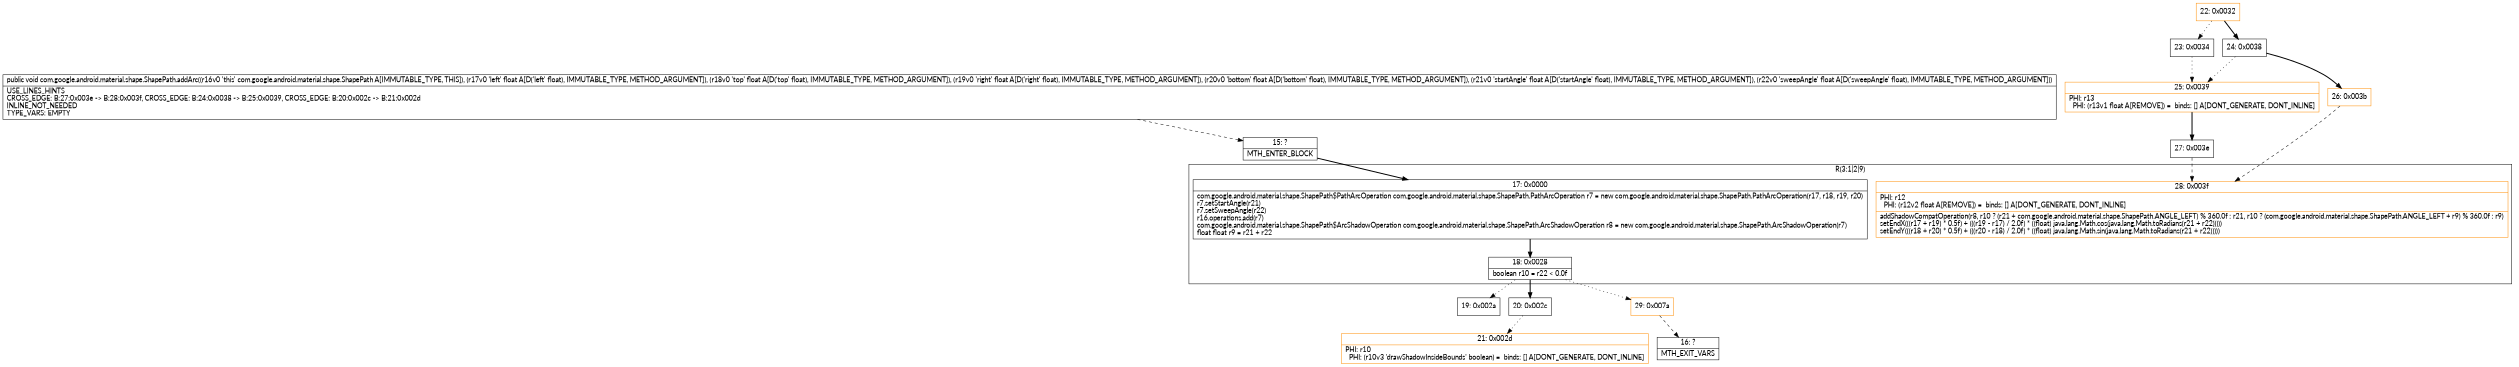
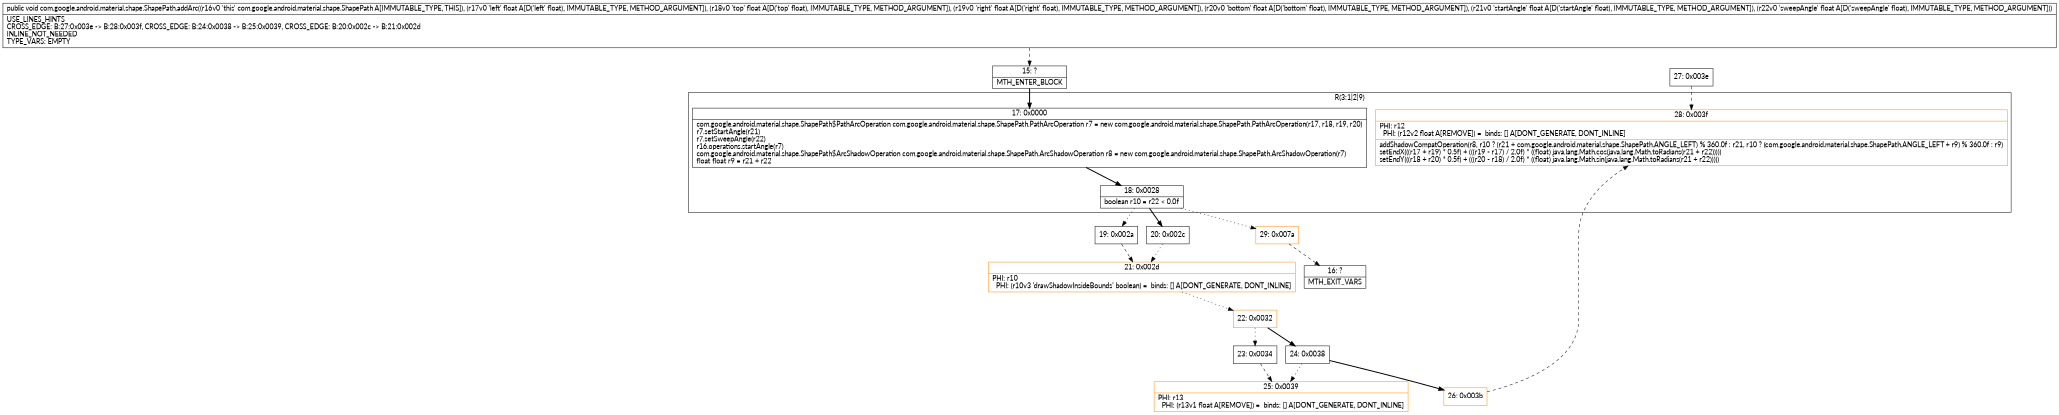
(2192, 67) -> (1265, 371)
(2192, 124) -> none
(1230, 218) -> (740, 147)
none -> (1126, 251)
none -> (1205, 300)
